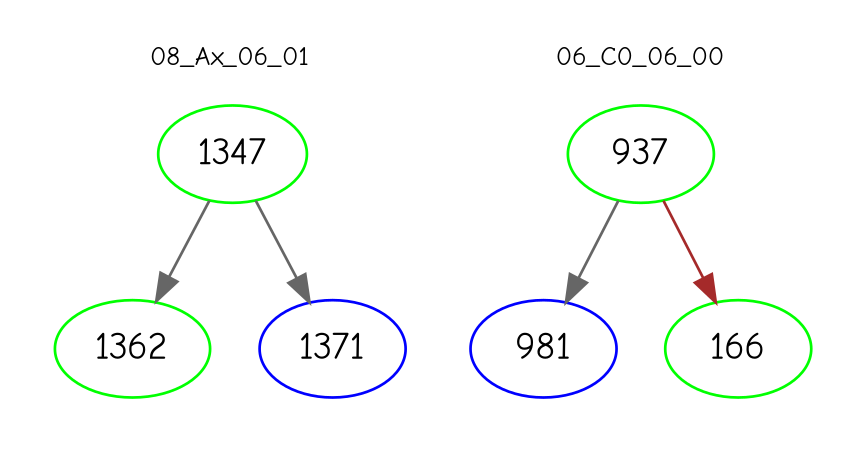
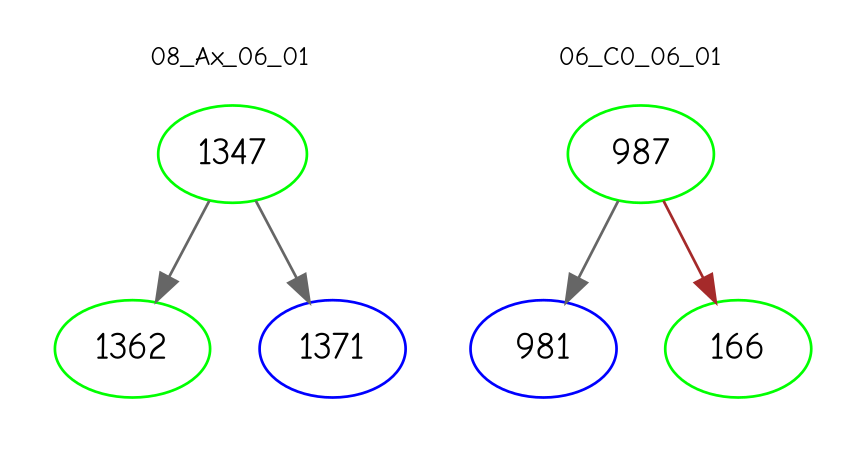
(641, 58) -> (641, 58)
(641, 154) -> (641, 154)
